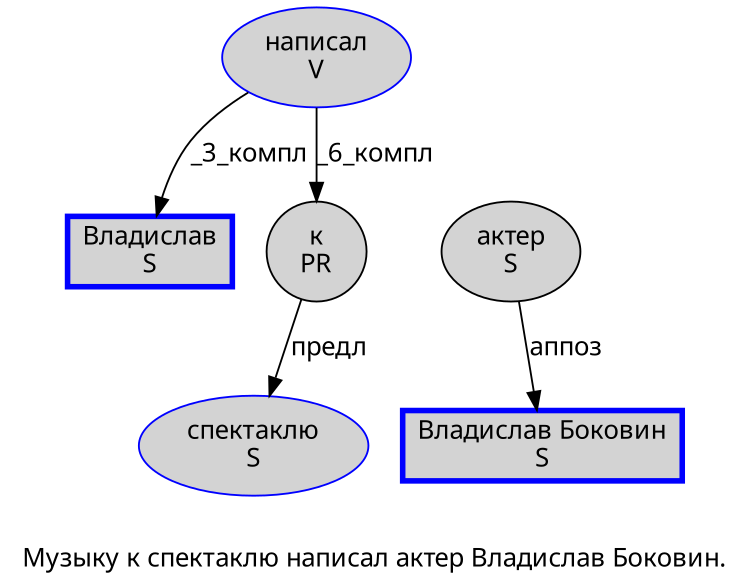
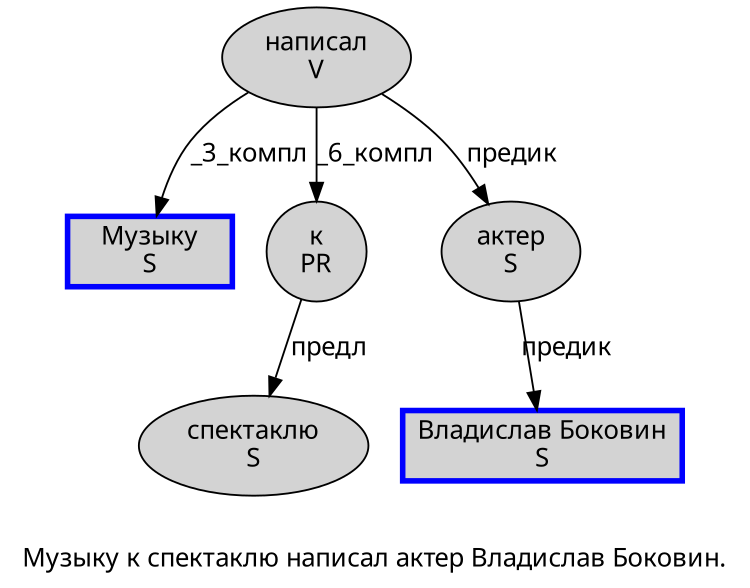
(317, 57) -> (317, 57)
none -> (436, 135)
(150, 252) -> (150, 252)
(567, 349) -> (567, 349)
(254, 446) -> (254, 446)
